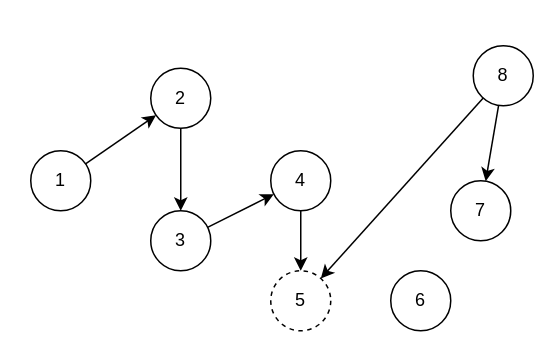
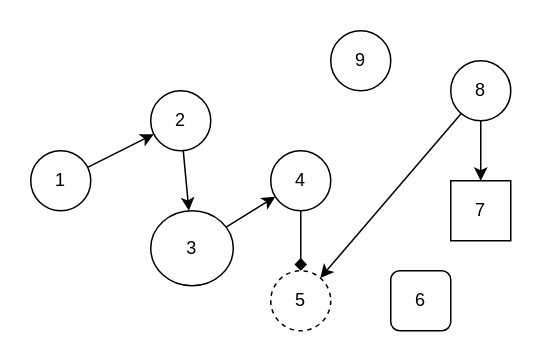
none -> (361, 61)
(503, 76) -> (481, 91)
(181, 98) -> (181, 121)
(481, 211) -> (481, 211)
(181, 241) -> (192, 248)
(301, 259) -> (301, 258)
(421, 301) -> (421, 301)
